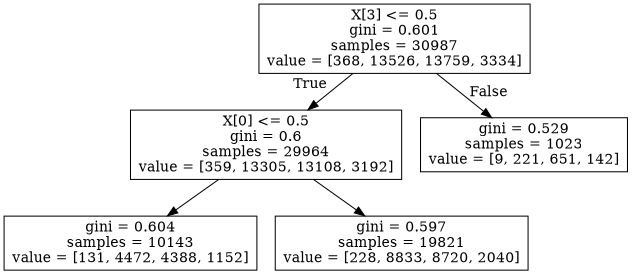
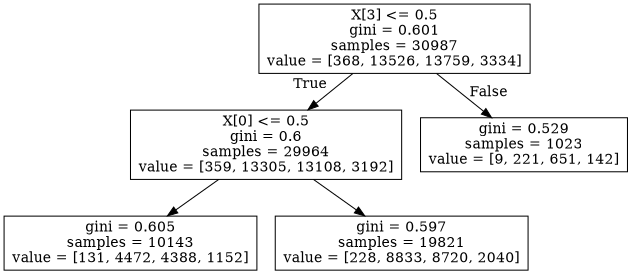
(130, 243) -> (130, 243)
